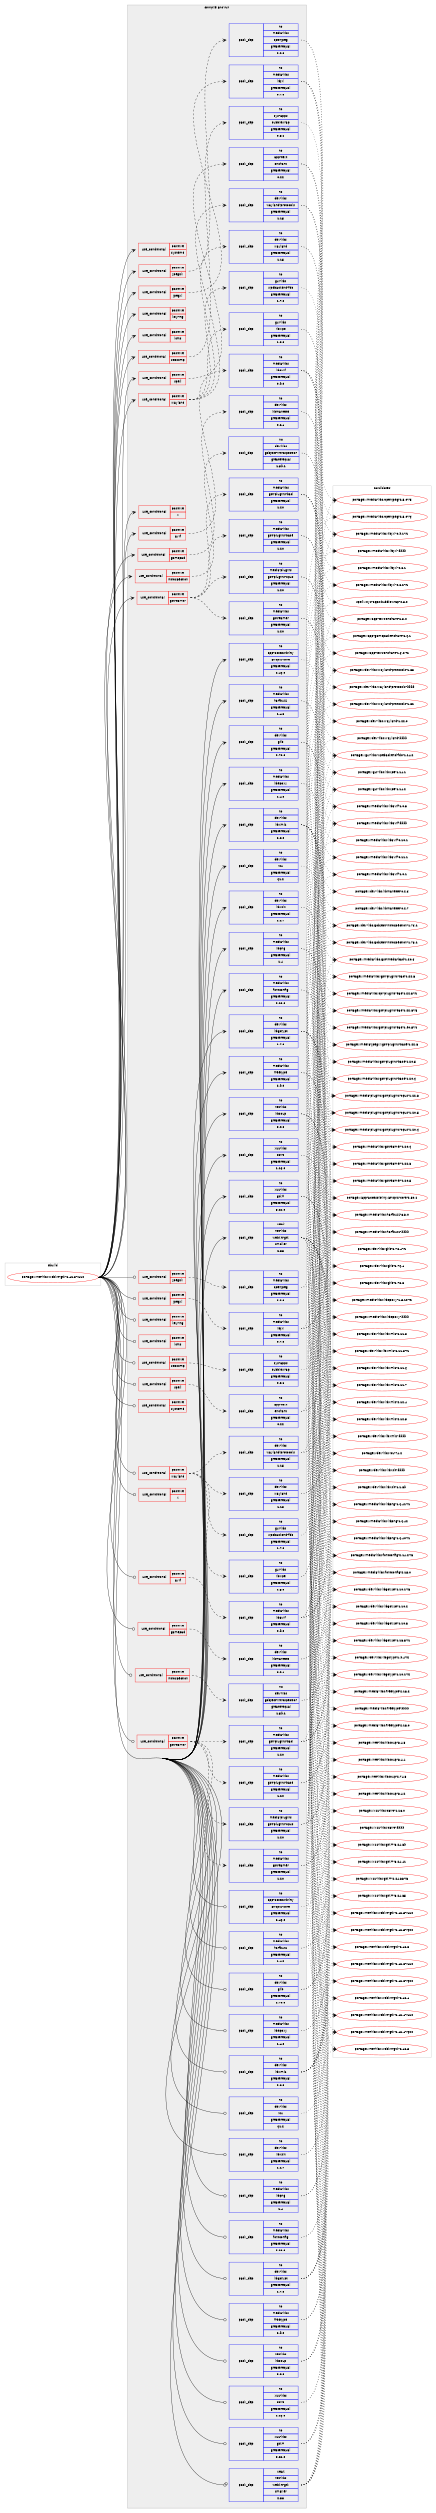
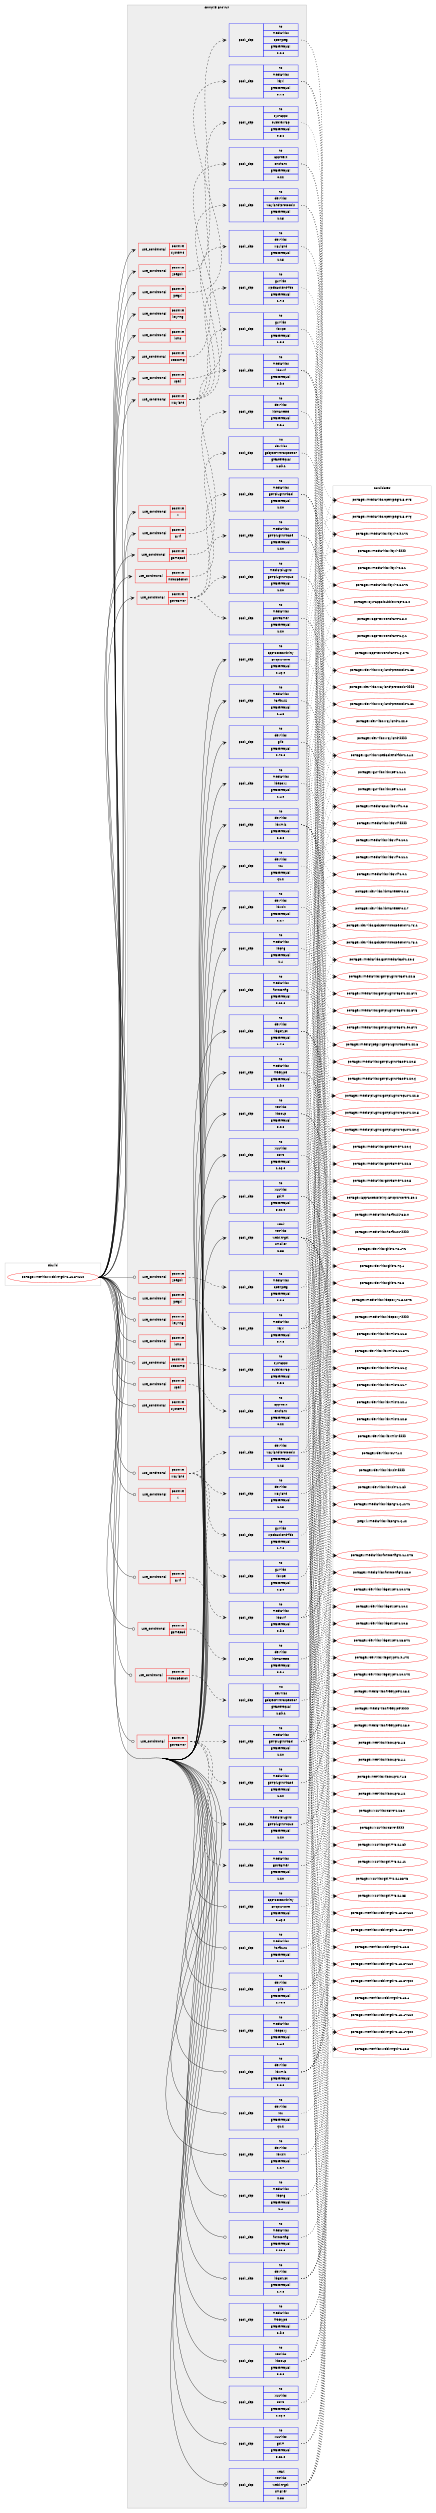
(382, 602) -> (382, 602)
(382, 636) -> (382, 636)
(382, 806) -> (382, 806)
(382, 994) -> (382, 994)
(382, 1522) -> (382, 1522)
(382, 1539) -> none
